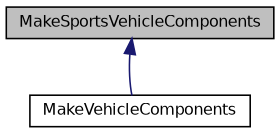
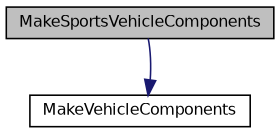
(130, 75) -> (151, 59)
